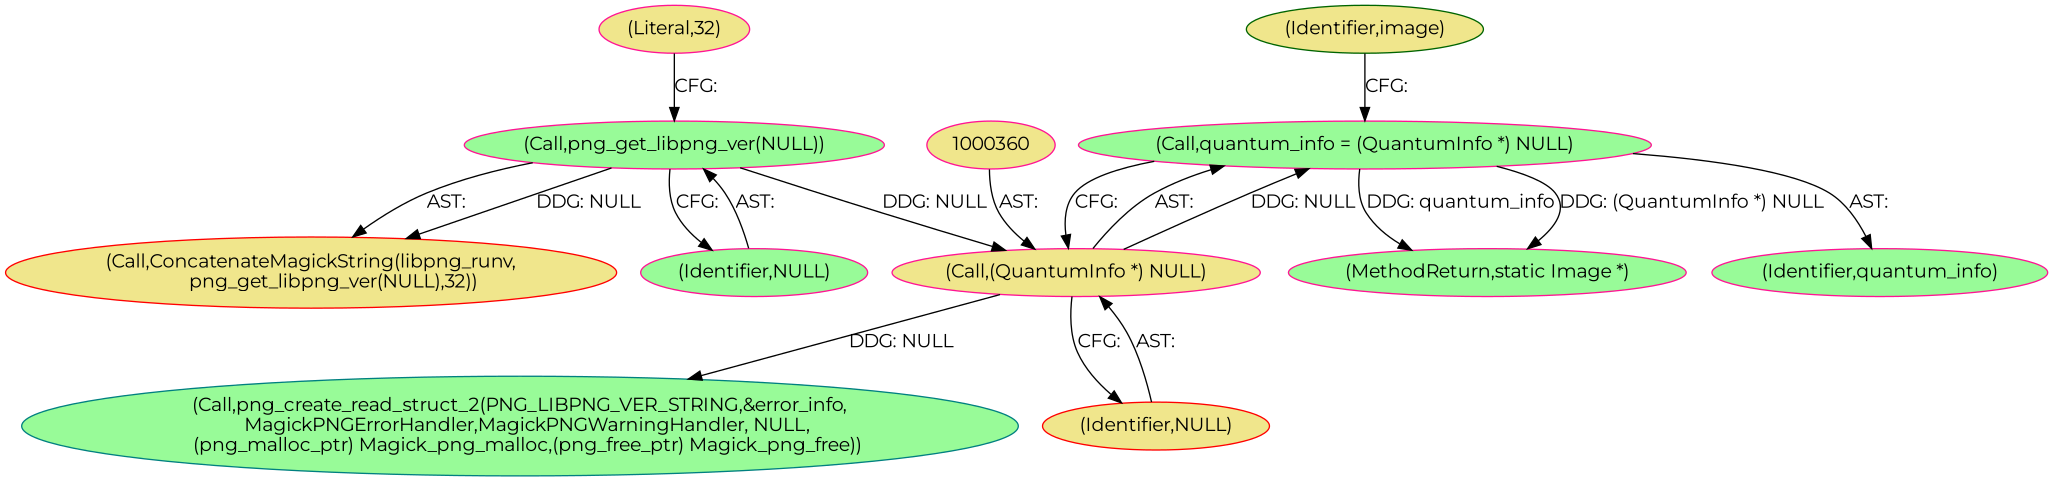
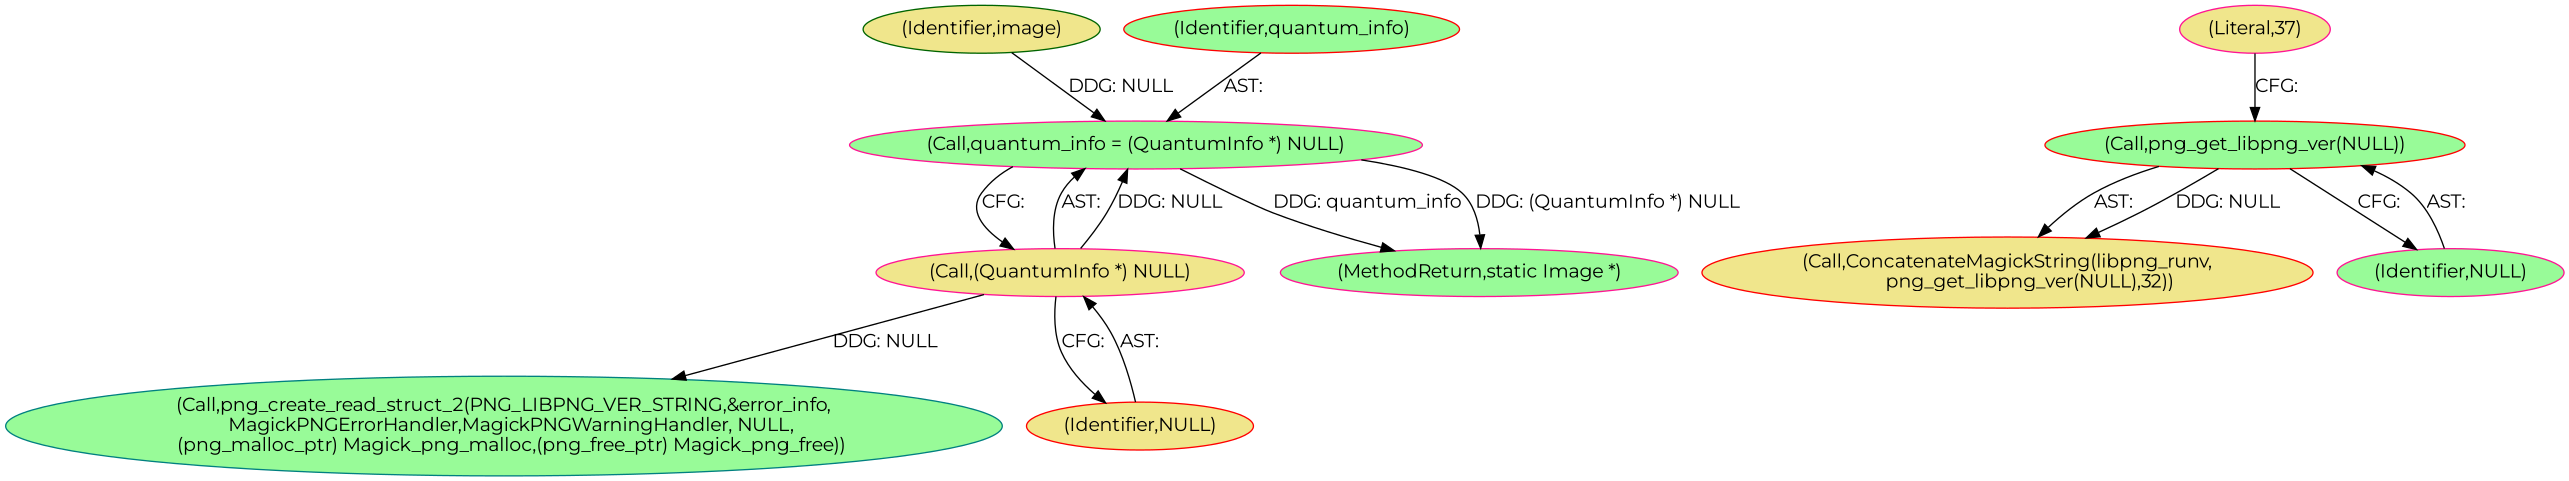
(674, 29) -> (2255, 29)
(1389, 87) -> (1121, 87)
(674, 145) -> (2255, 145)
(991, 145) -> none
(1761, 170) -> (1220, 83)
(866, 208) -> none
(1880, 273) -> (1292, 29)
